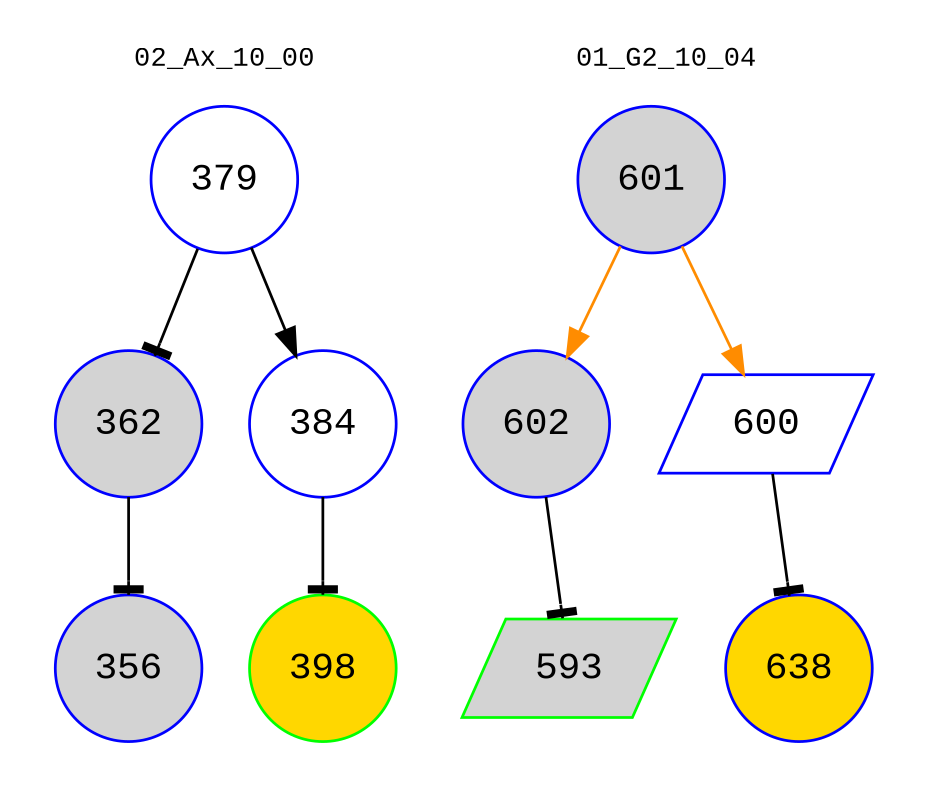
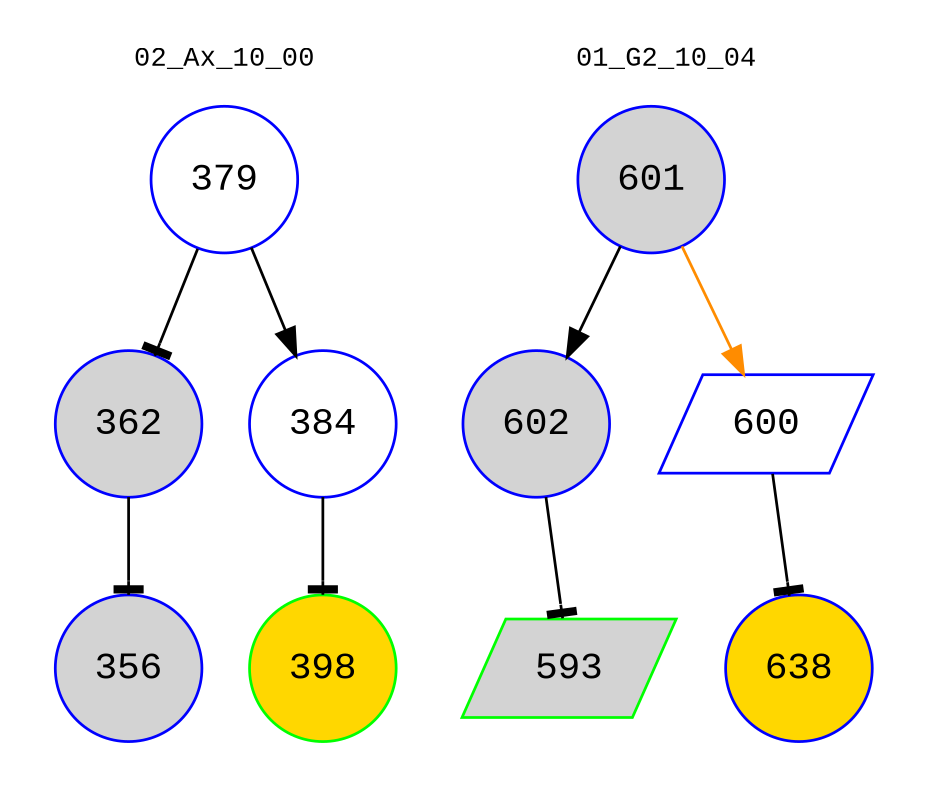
(600, 289) -> (600, 289)
